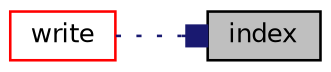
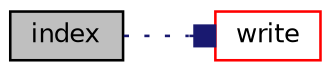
(148, 36) -> (156, 36)
